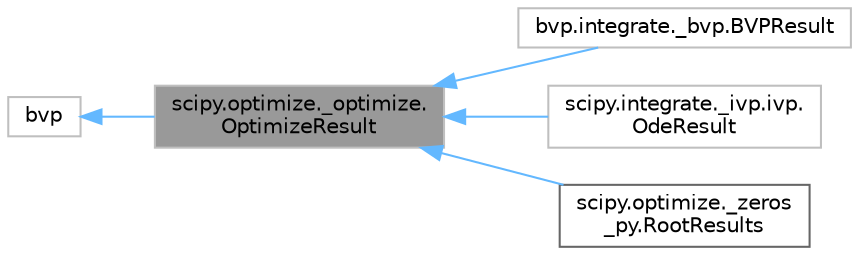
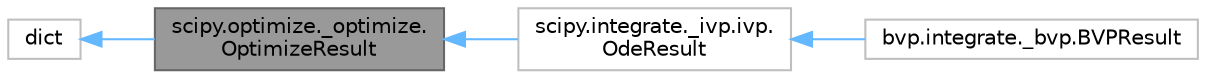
(527, 64) -> (839, 39)
(44, 117) -> (44, 39)
(299, 117) -> (299, 39)
(685, 216) -> none
